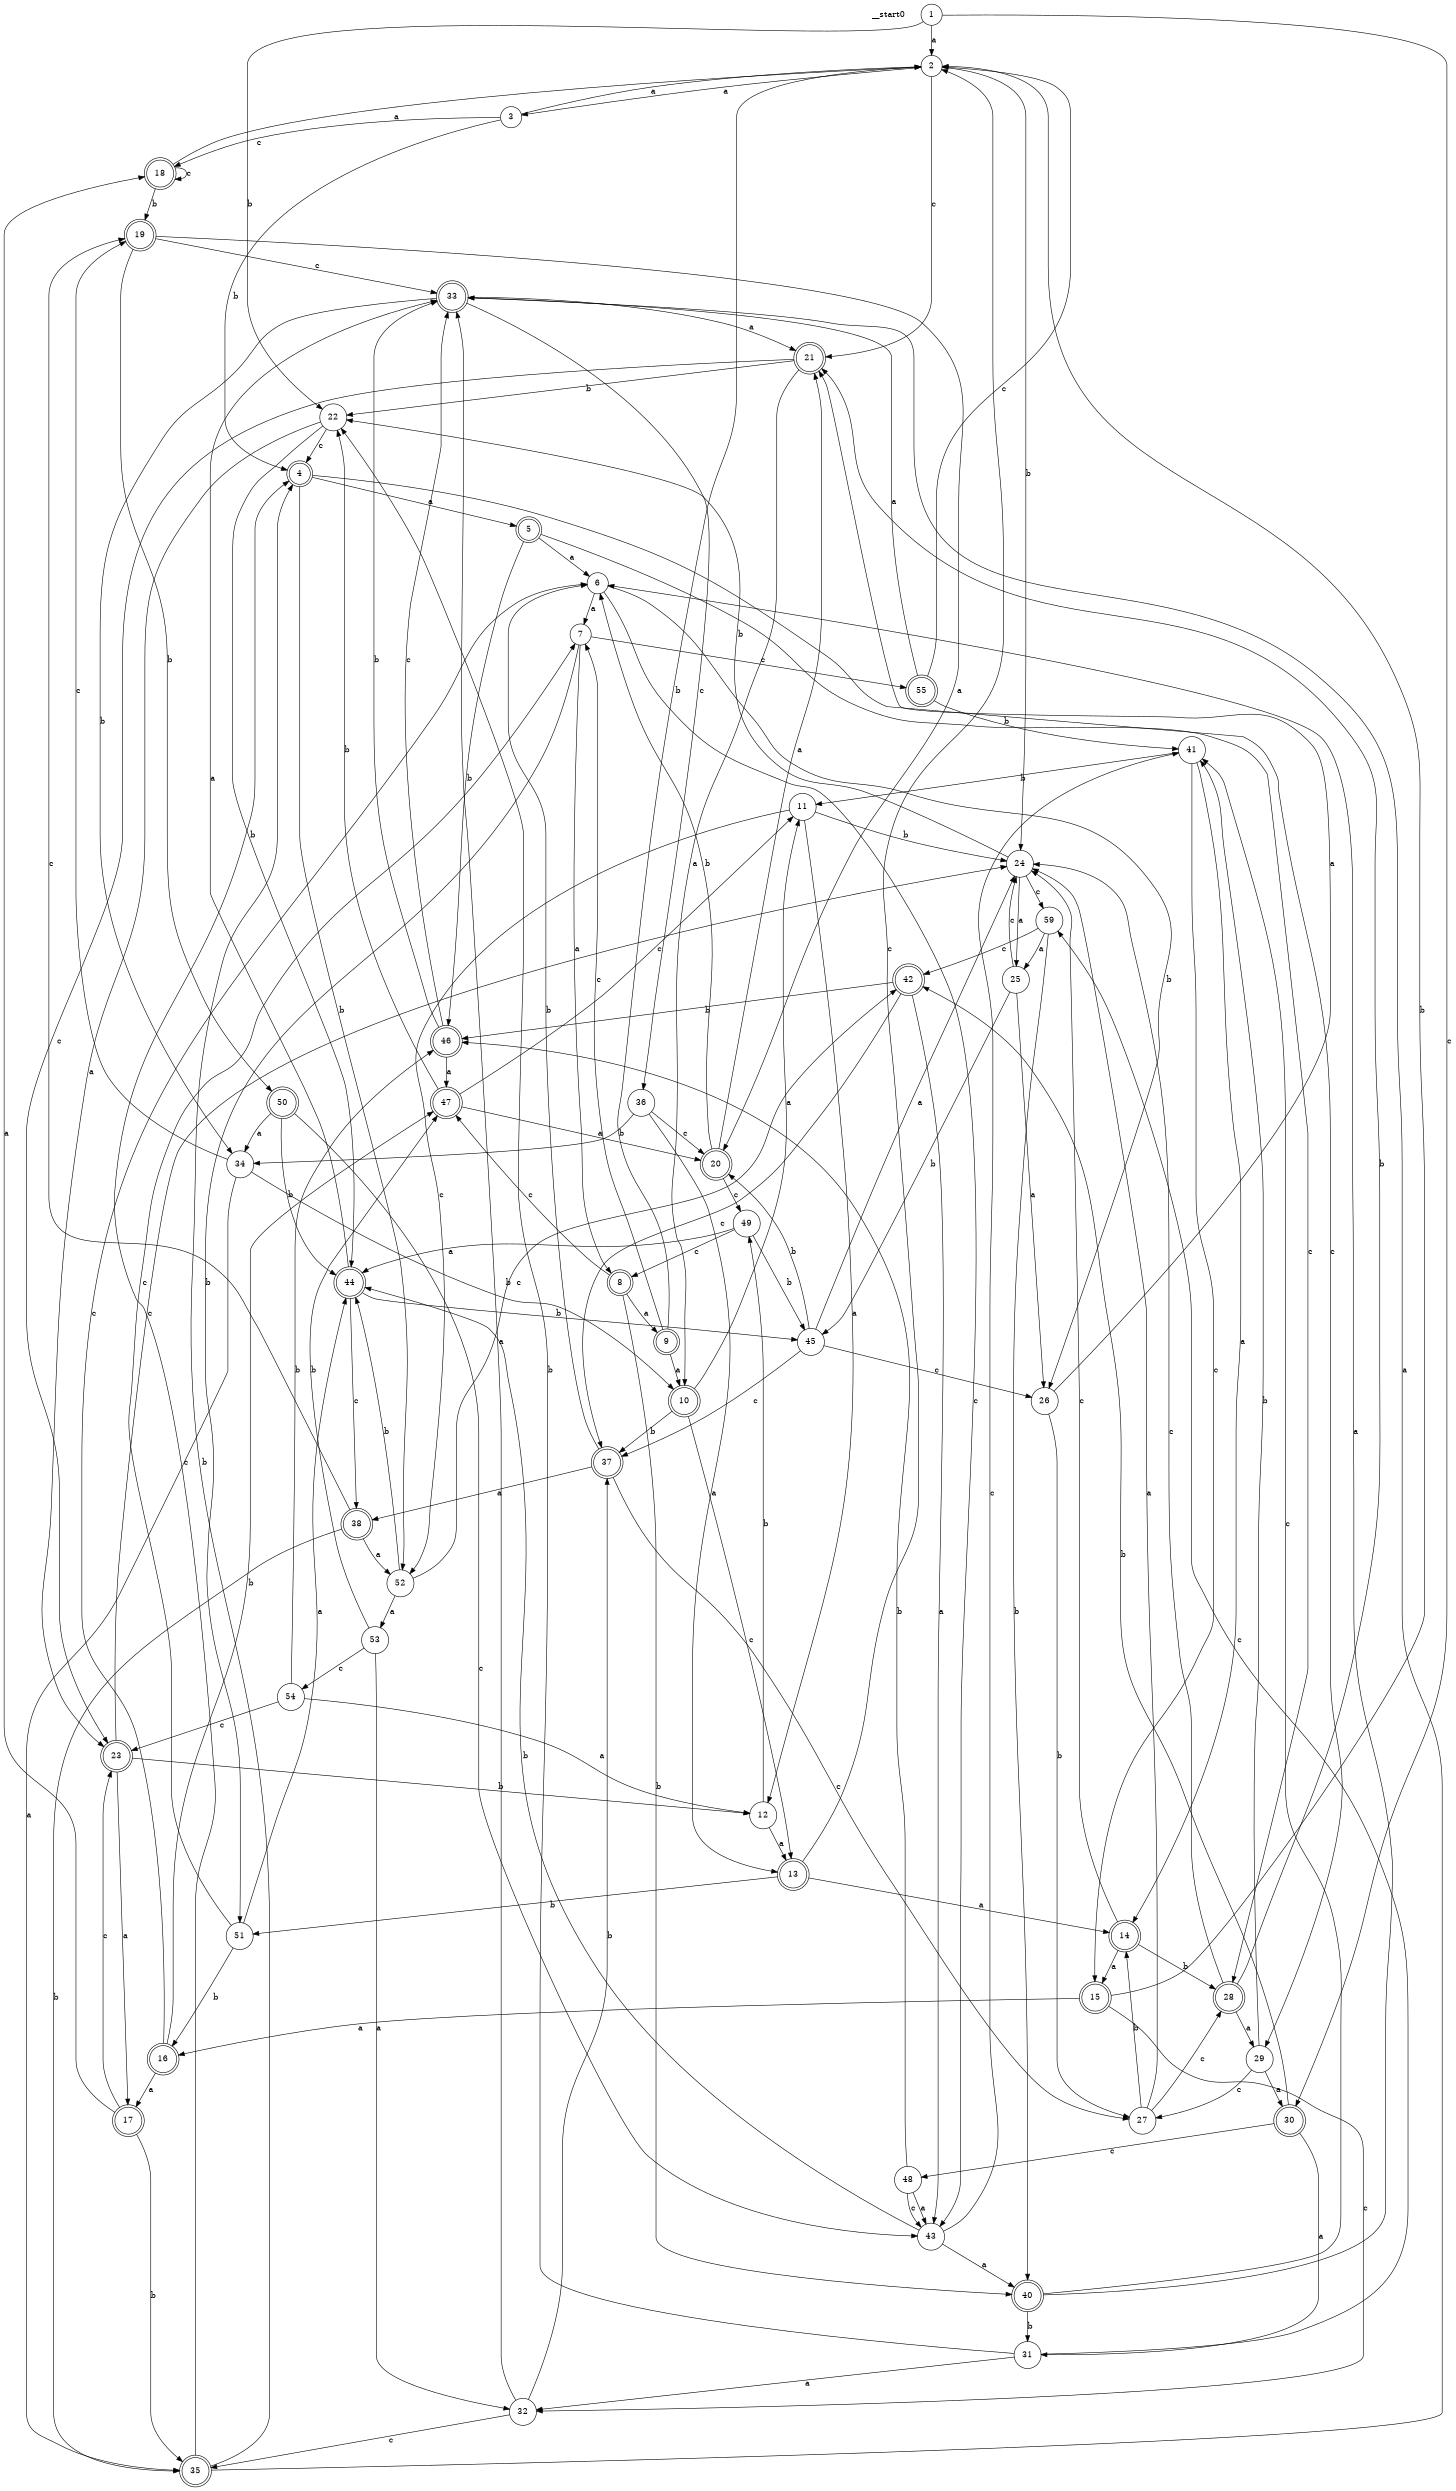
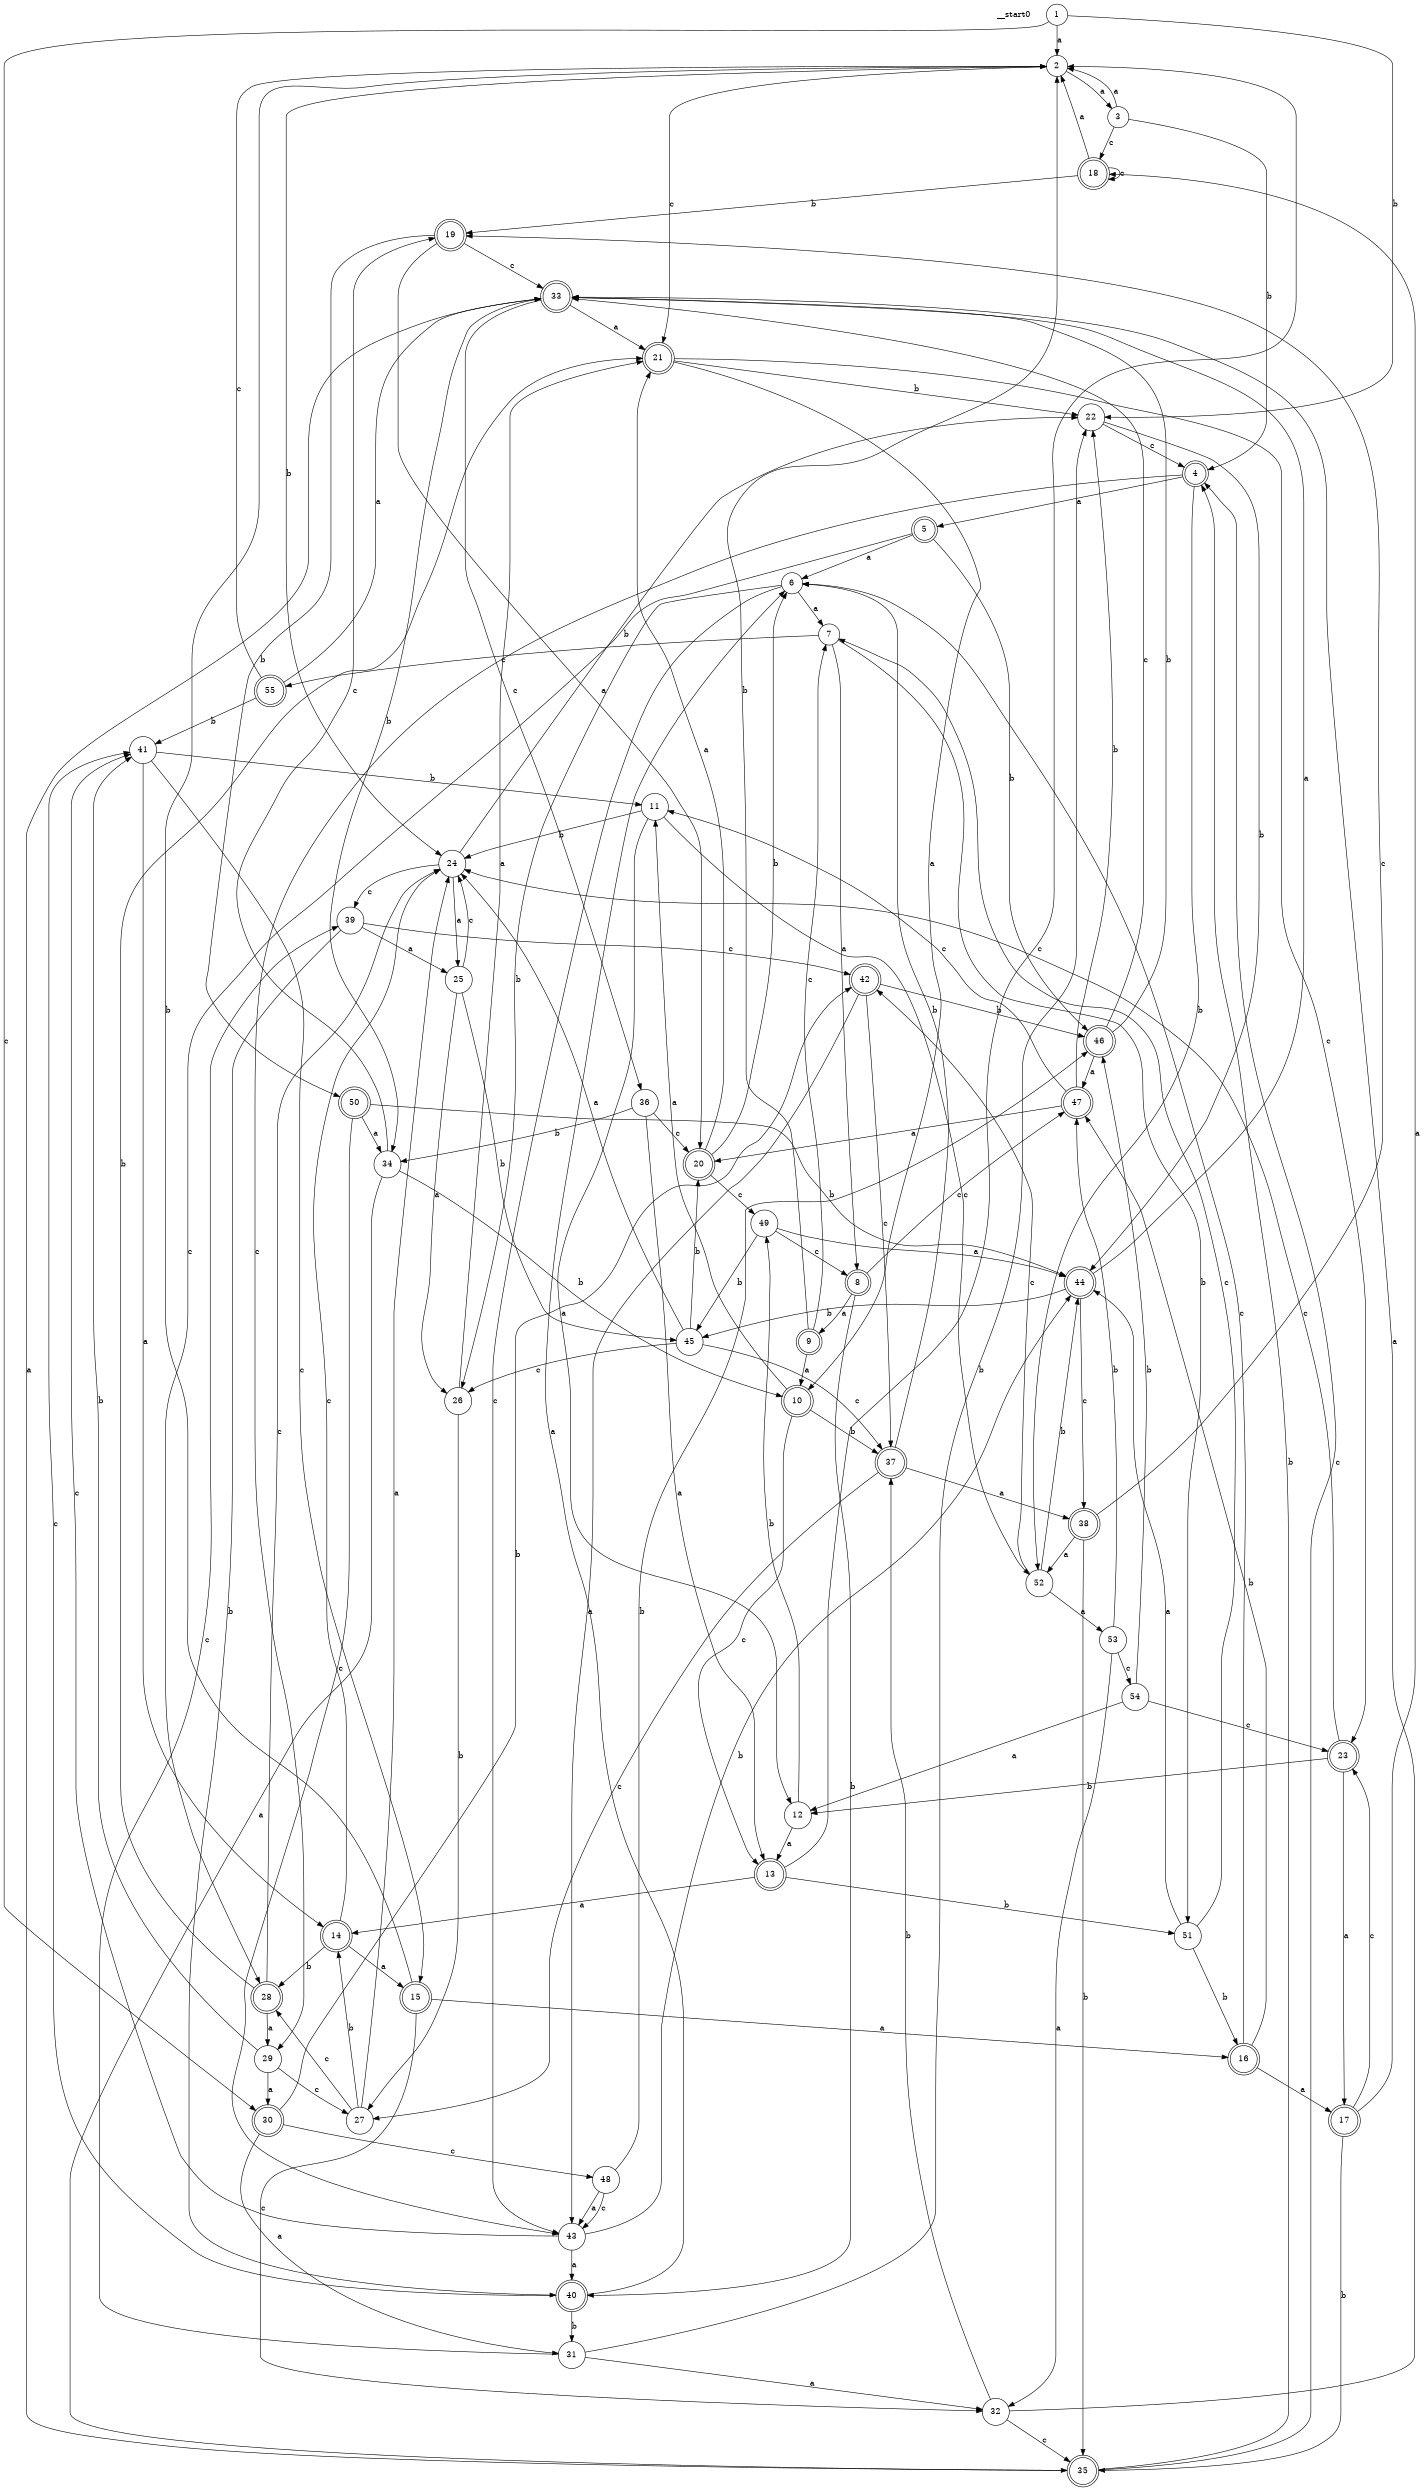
(1049, 921) -> (350, 921)
(103, 1014) -> none
